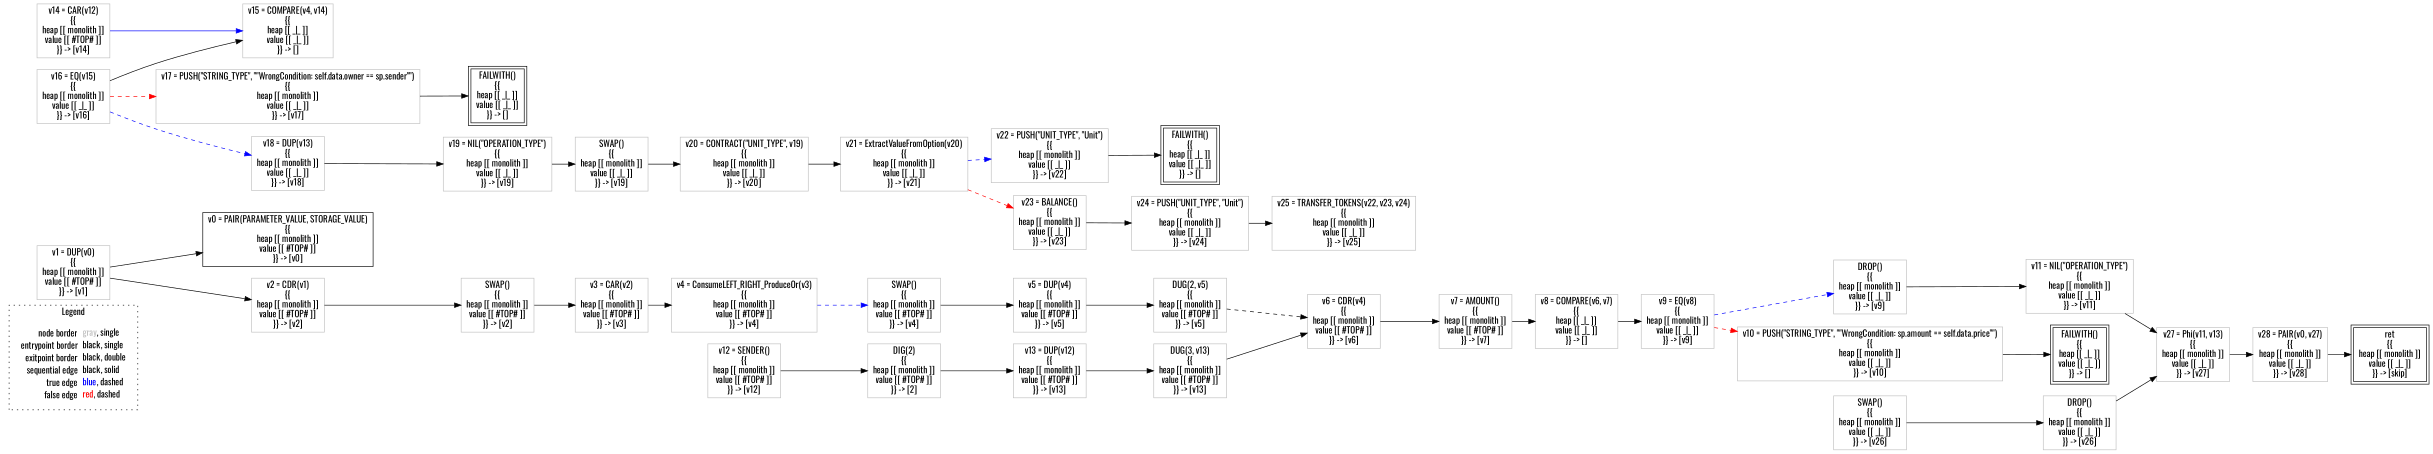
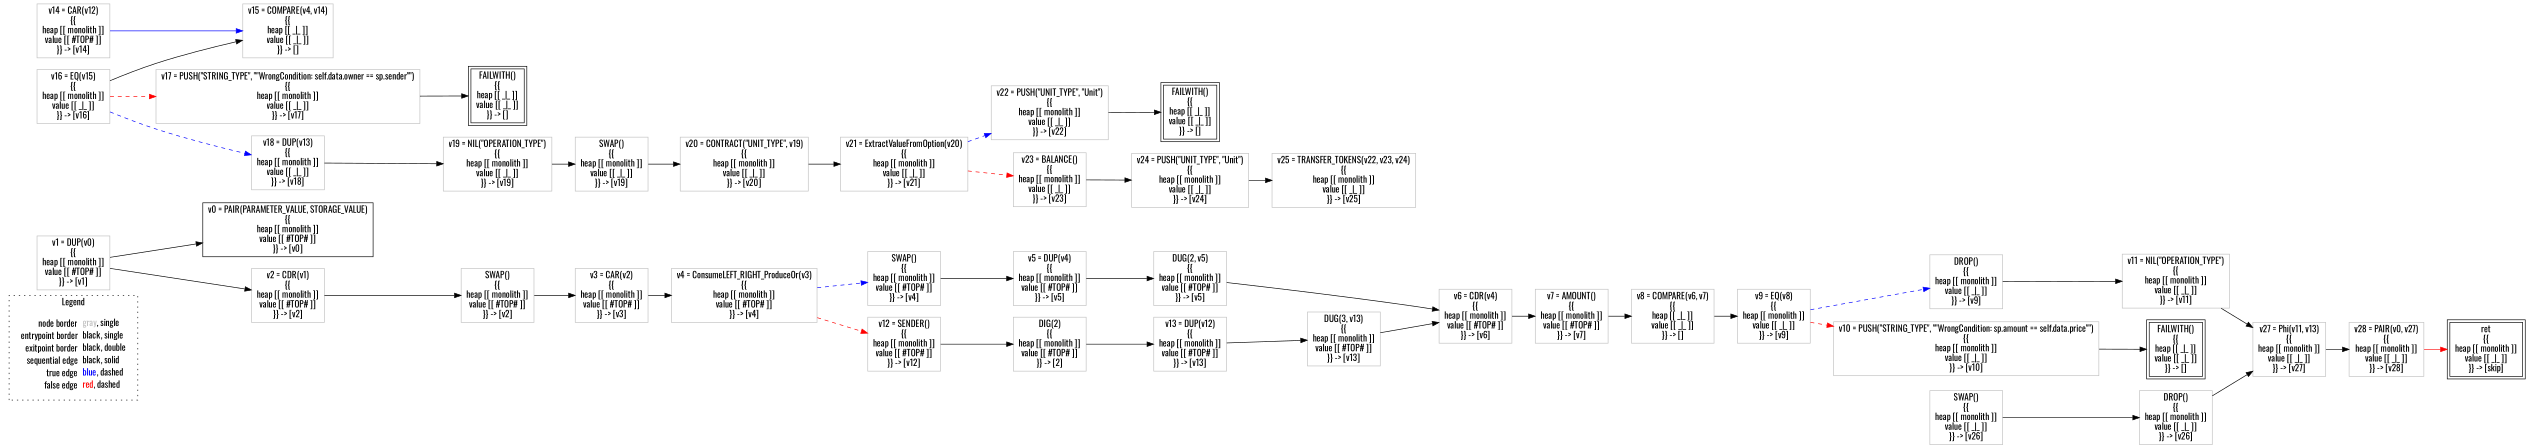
(1264, 313) -> (1330, 295)
none -> (839, 324)
(2336, 355) -> (2432, 349)
